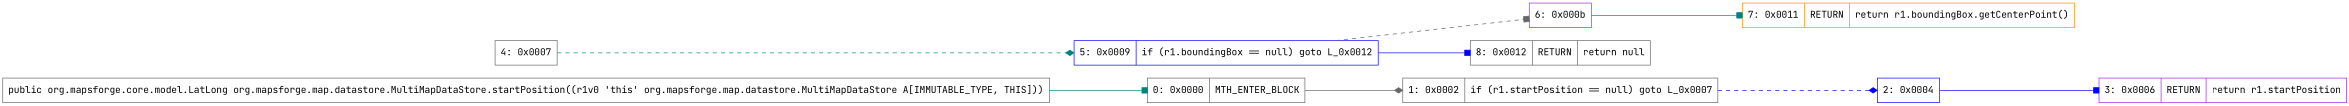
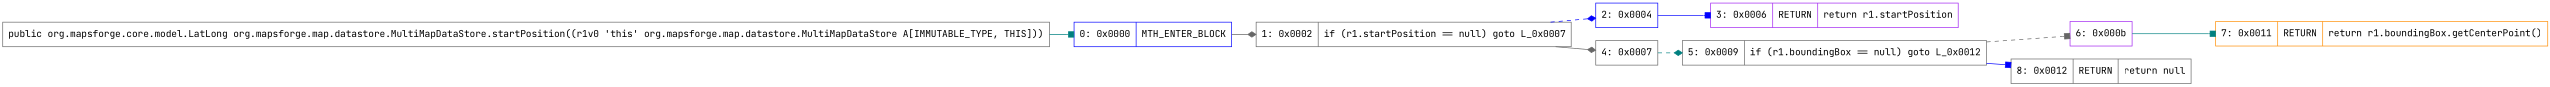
none -> (1571, 48)
(1226, 53) -> (1834, 53)
(1226, 90) -> (1153, 34)
